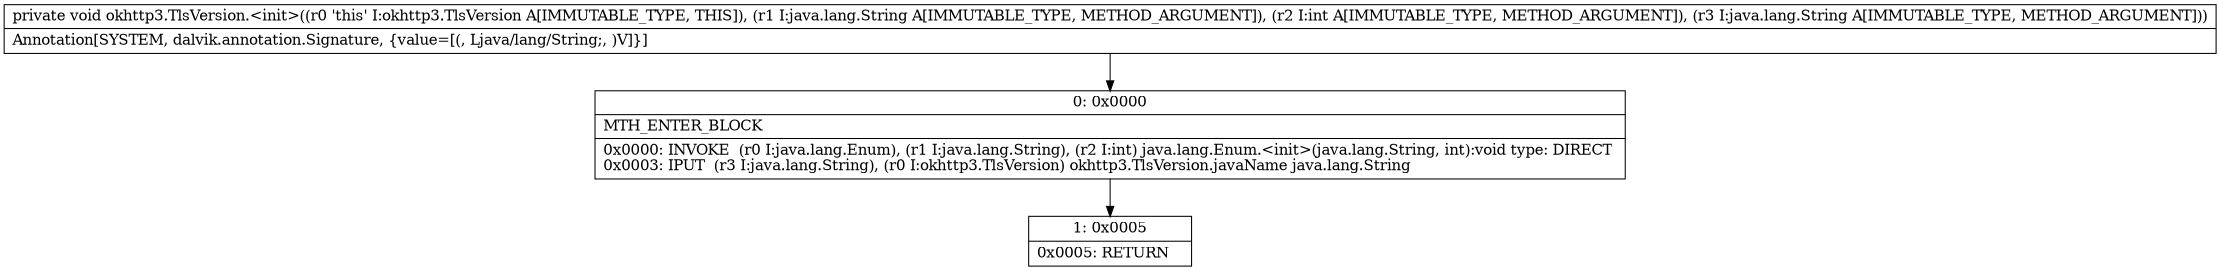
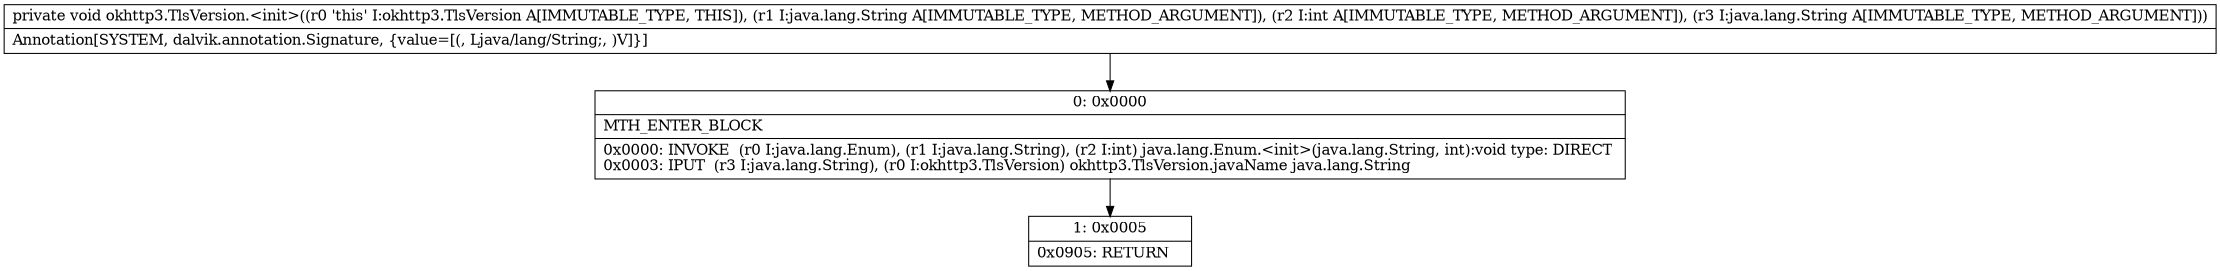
(1110, 253) -> (1110, 253)
